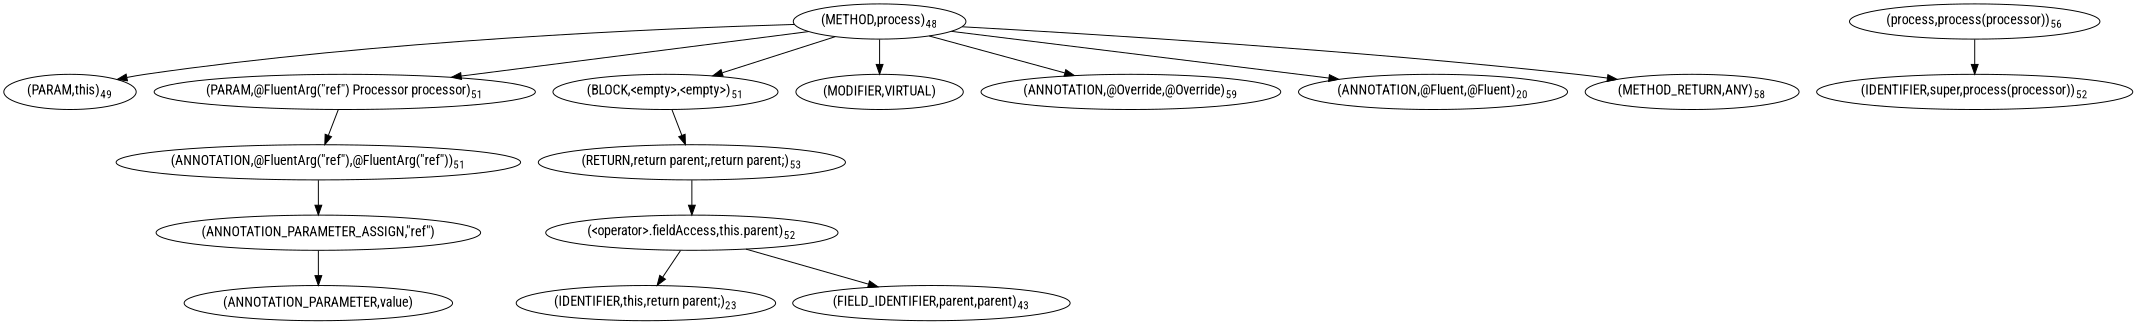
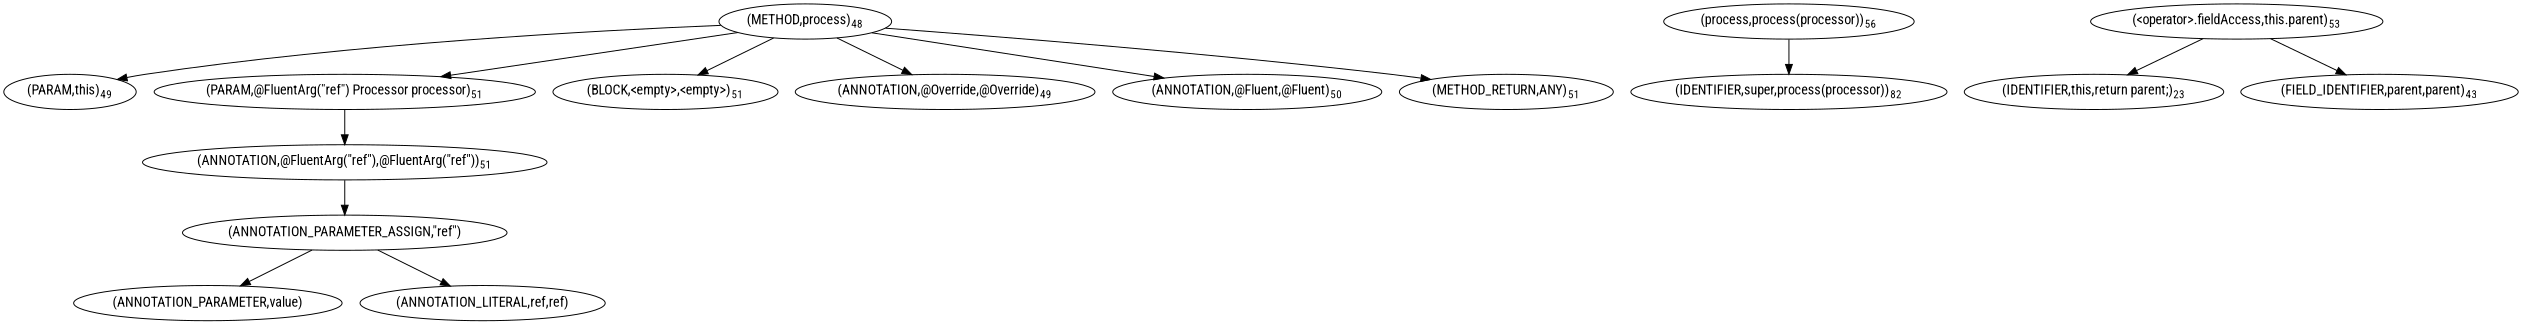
(1232, 90) -> (1046, 90)
(1522, 90) -> (1337, 90)
(1760, 90) -> (1574, 90)
(2082, 90) -> (1896, 90)
(880, 92) -> none
(692, 162) -> none
(790, 231) -> (2335, 20)
none -> (483, 303)
